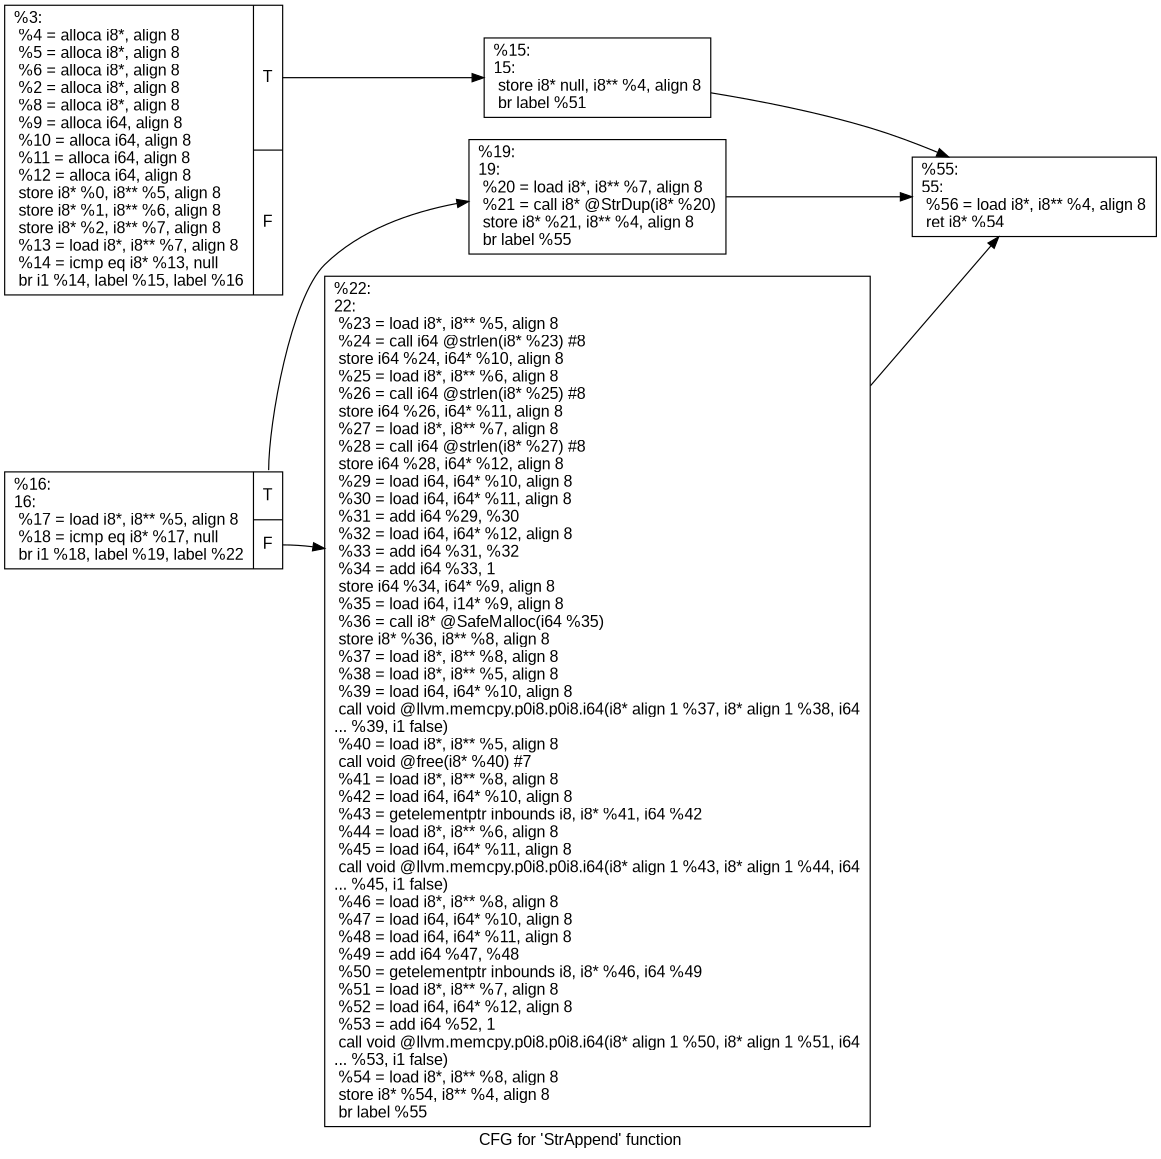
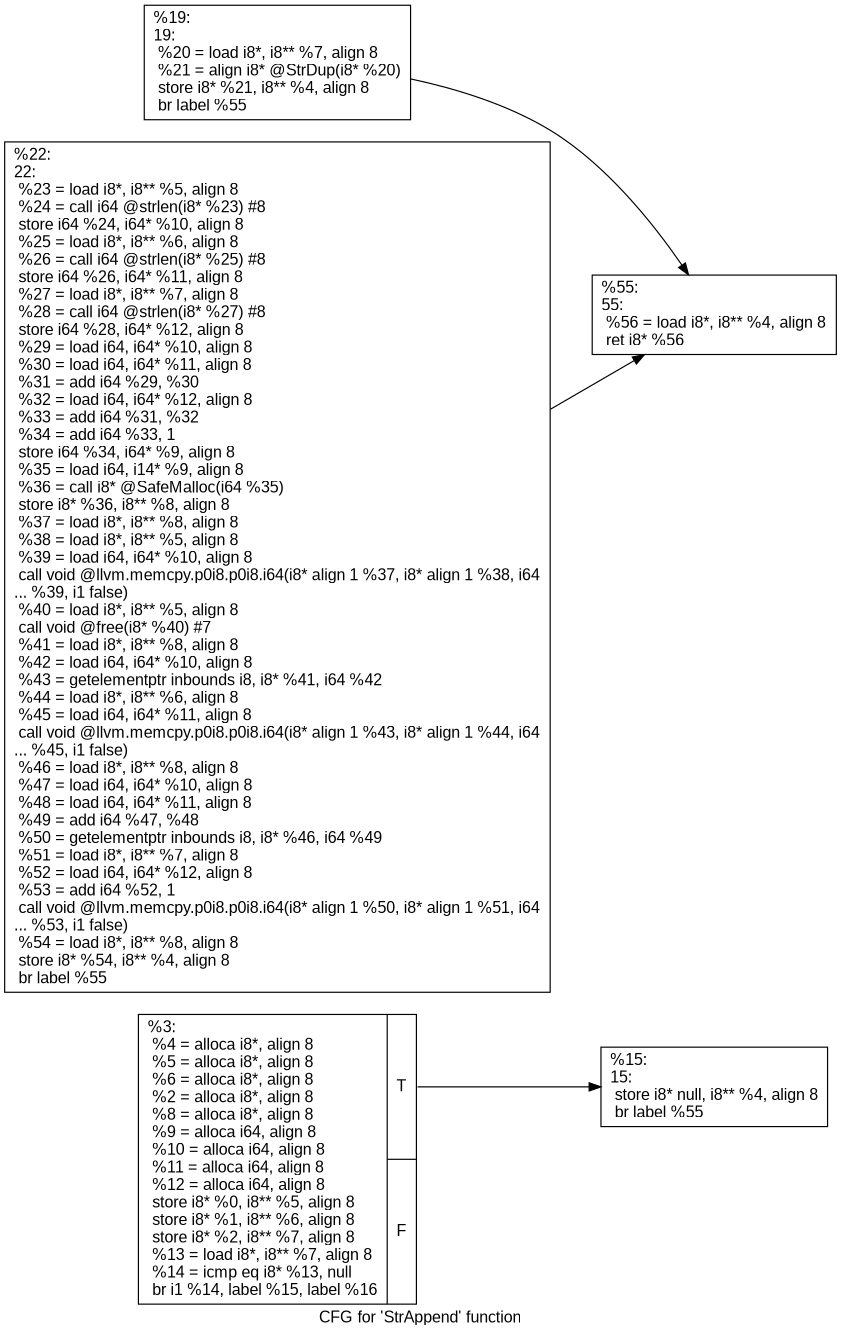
(540, 103) -> (657, 1113)
(826, 116) -> none
(597, 205) -> (277, 71)
(963, 223) -> (643, 340)
(144, 520) -> none
